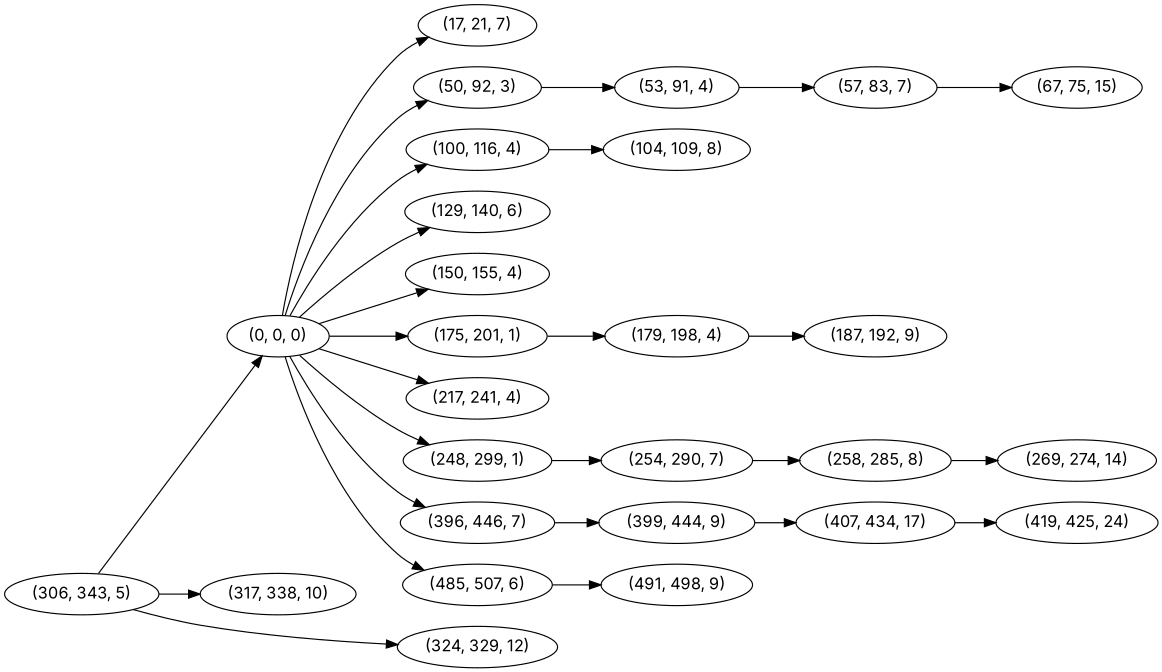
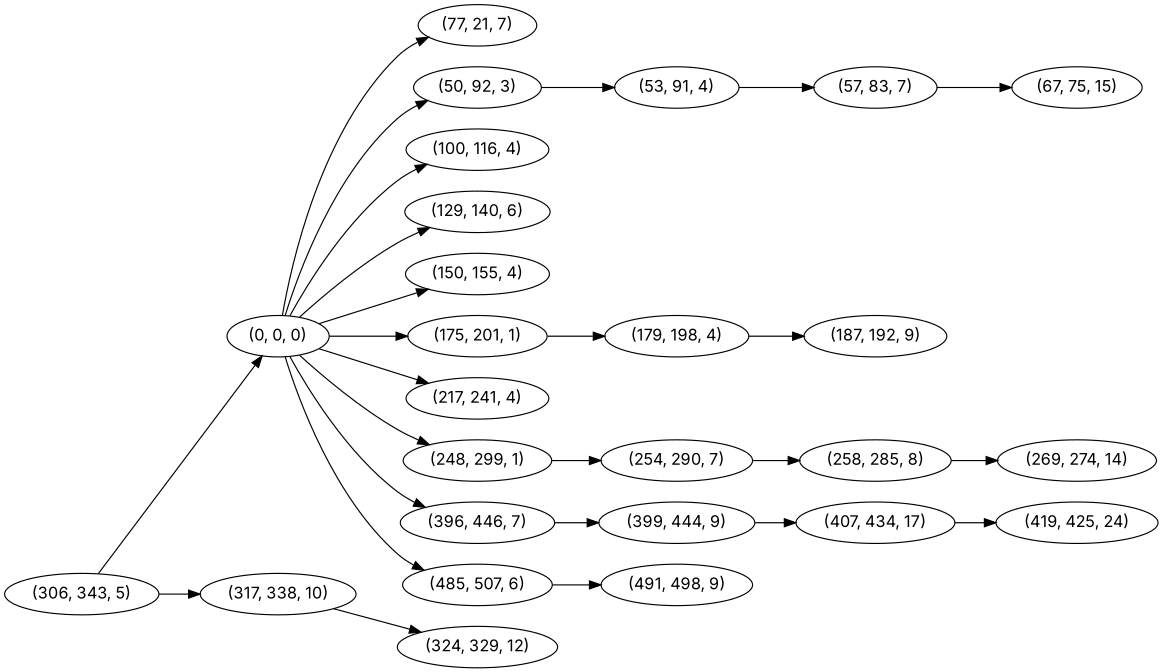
(477, 25) -> (477, 25)
(677, 150) -> none
(259, 633) -> (372, 619)
